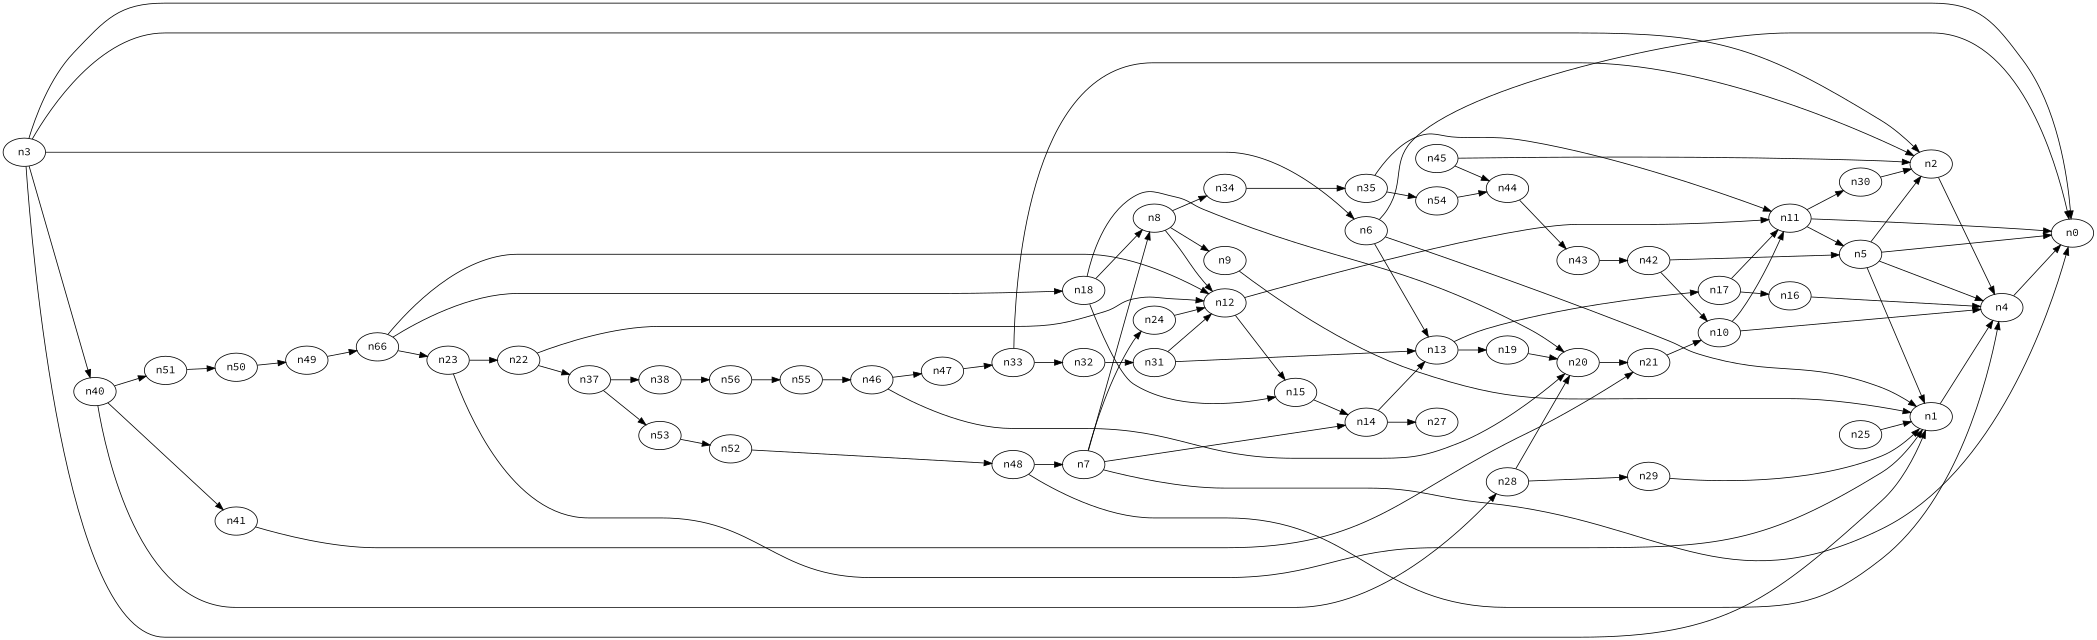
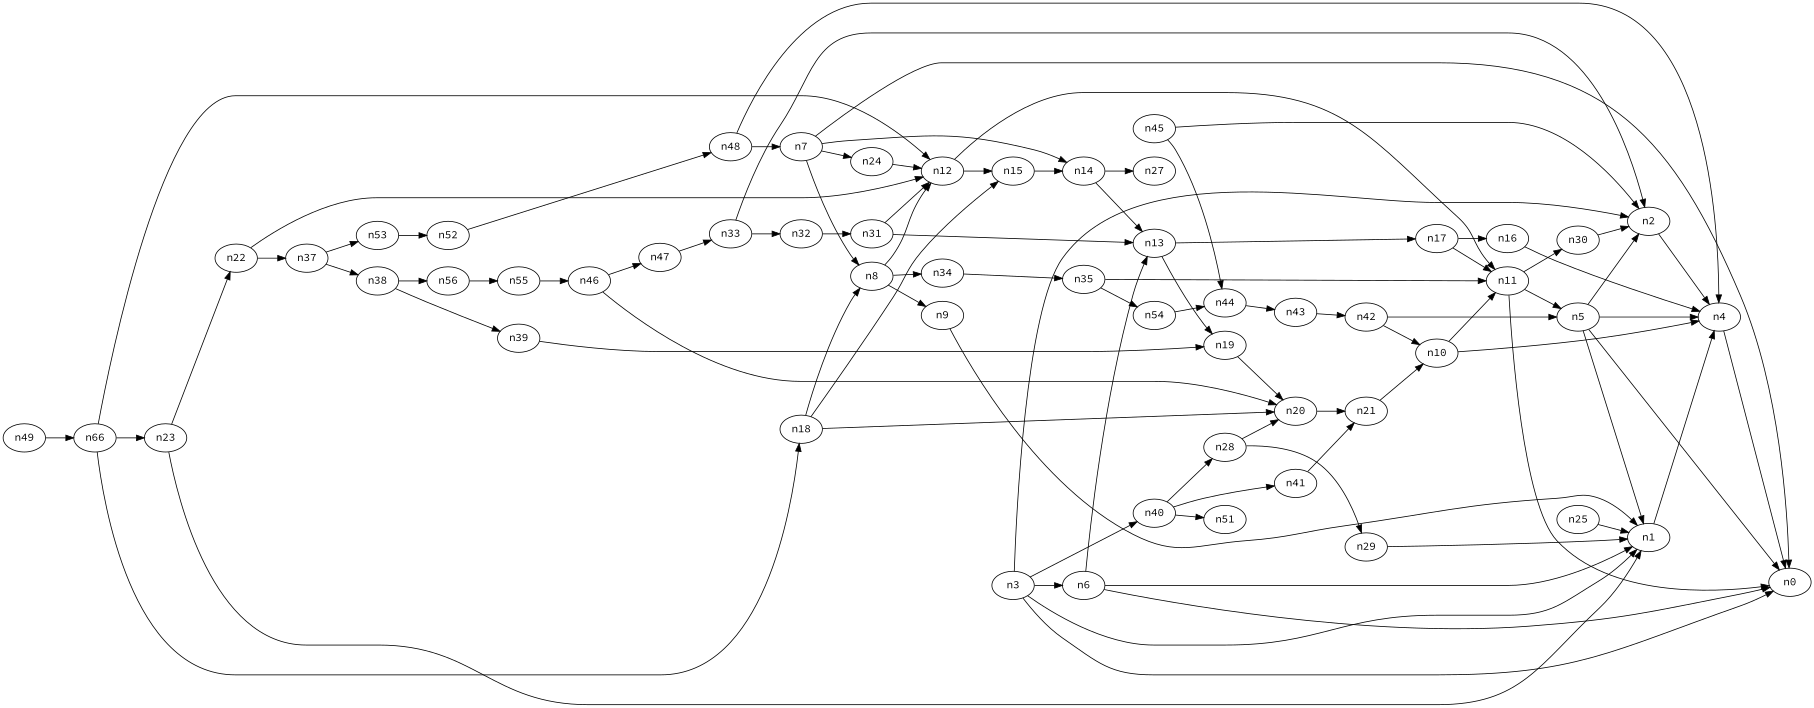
none -> (519, 338)
(236, 367) -> none
